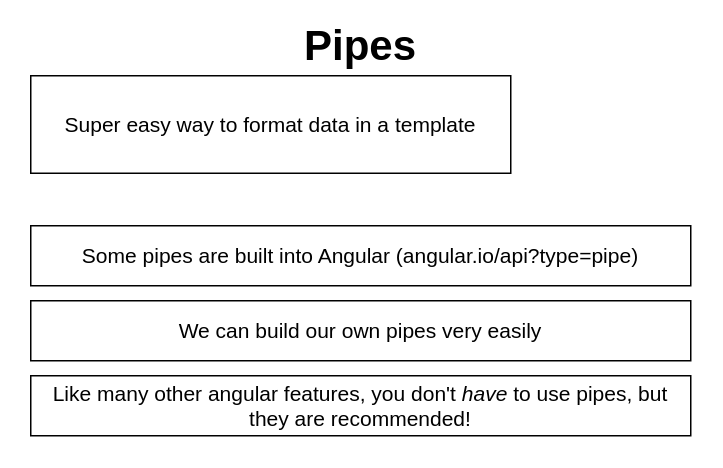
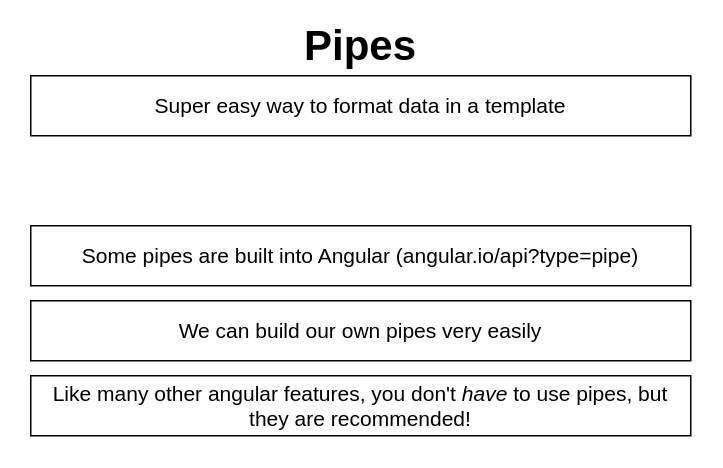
(271, 125) -> (361, 106)
